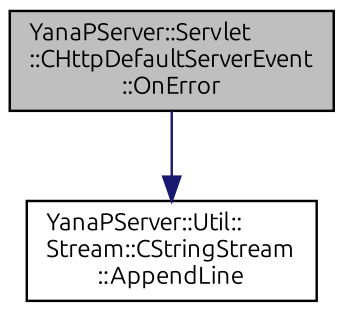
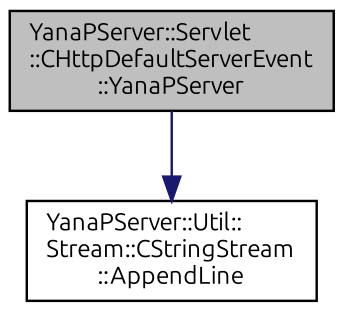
(172, 61) -> (172, 61)
